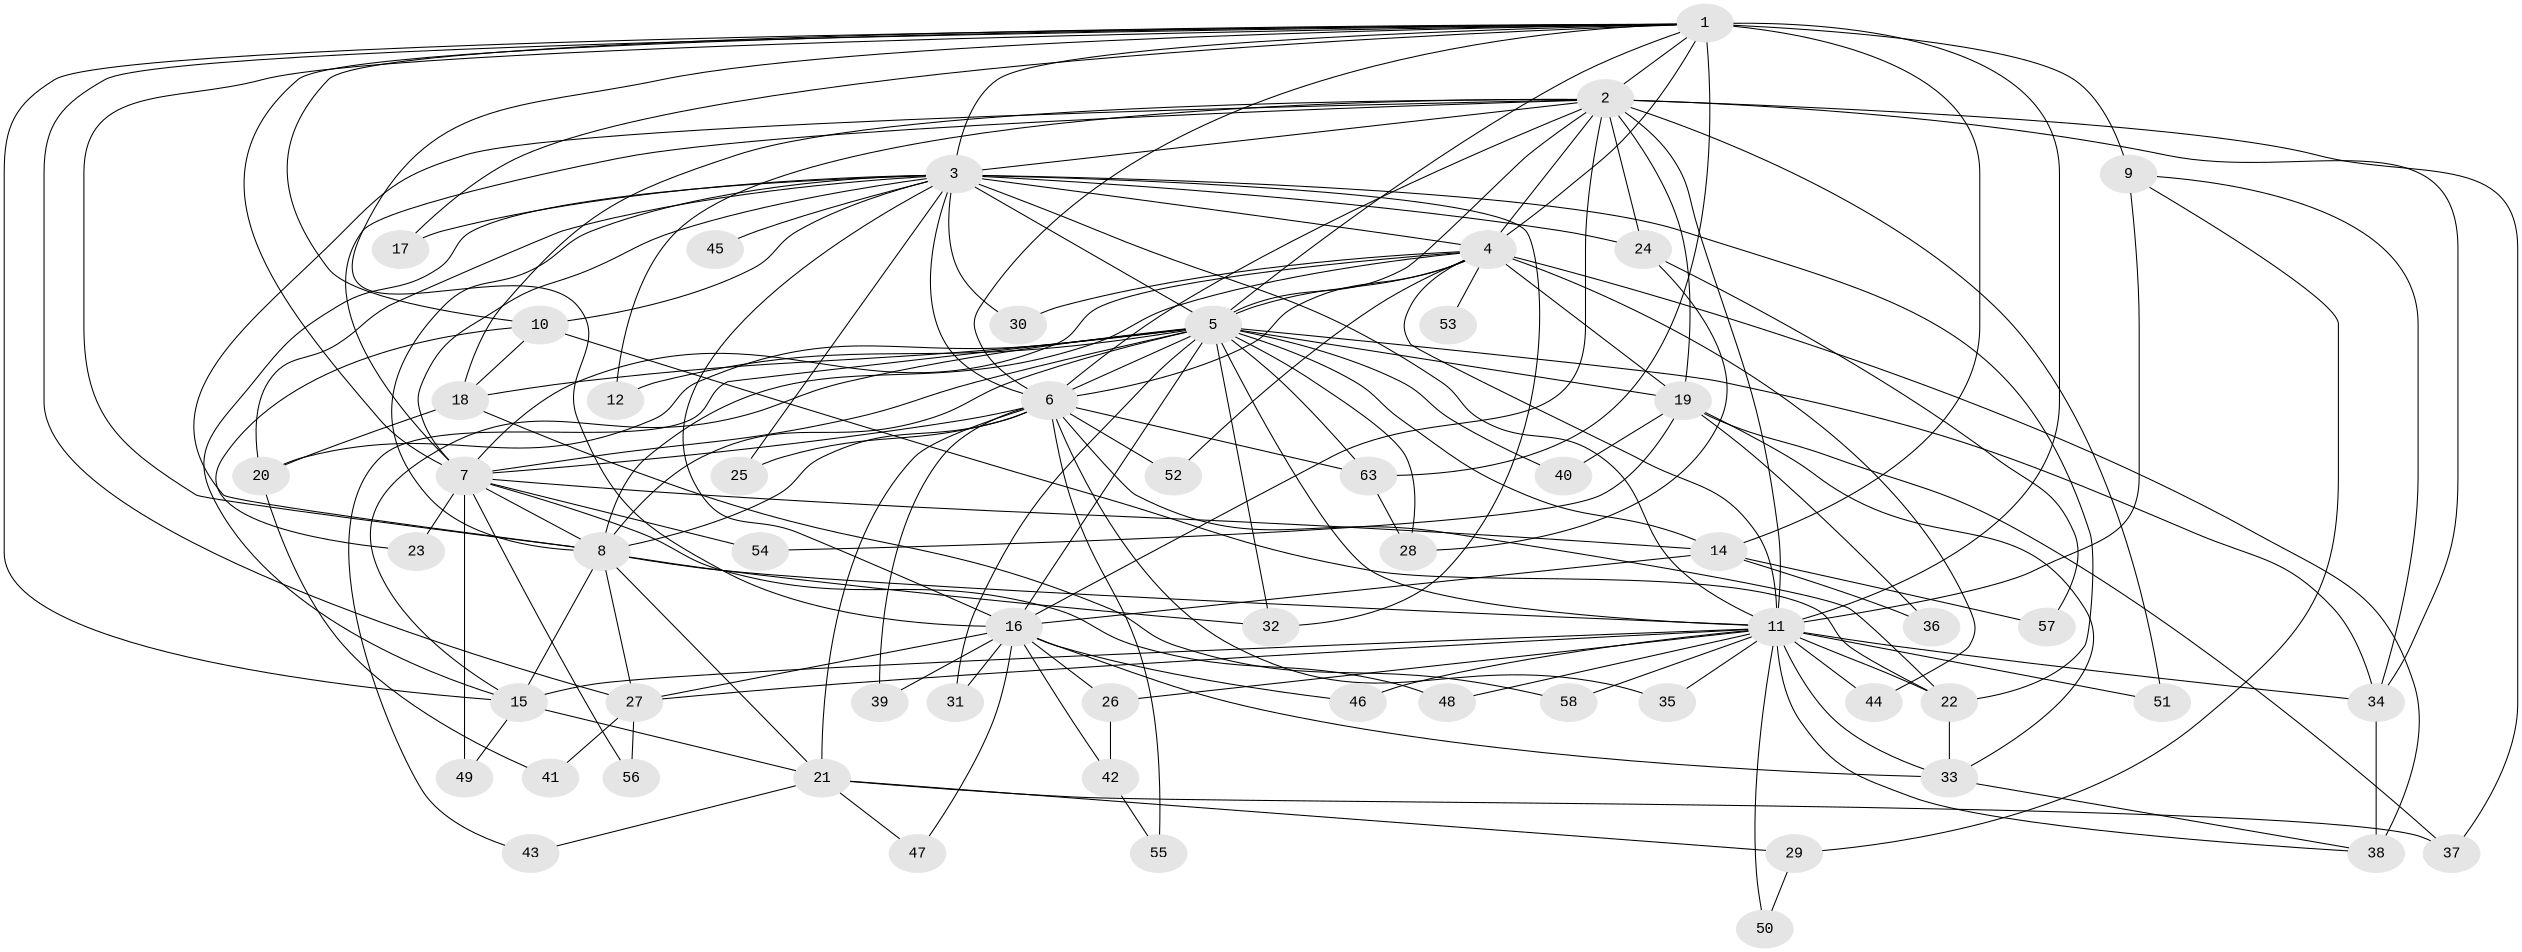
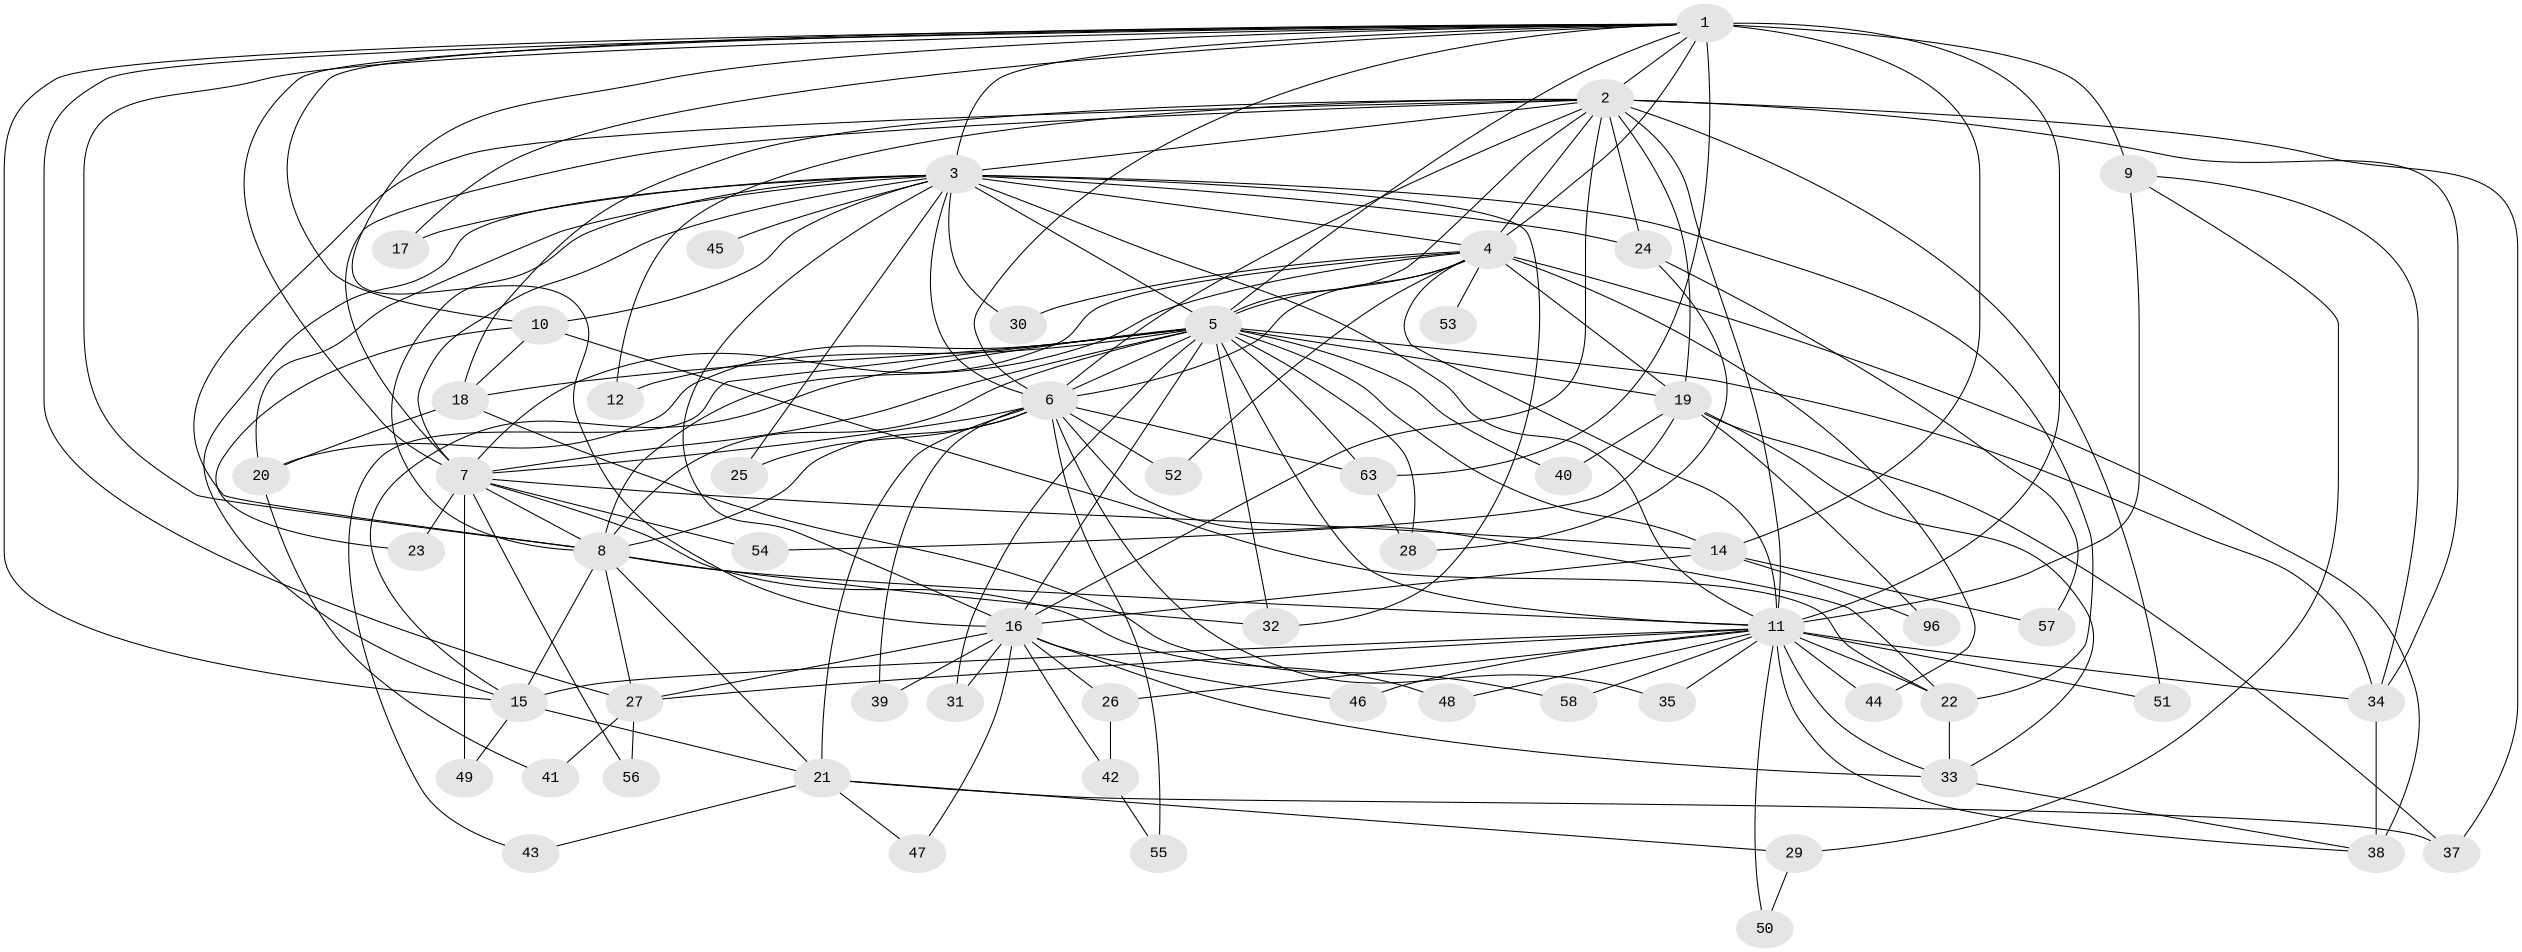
(1932, 627) -> (1932, 627)
